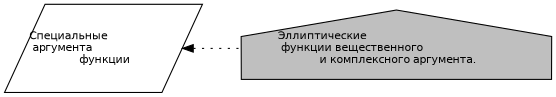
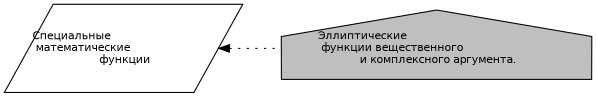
(103, 48) -> (124, 48)
